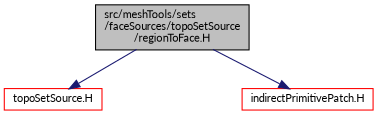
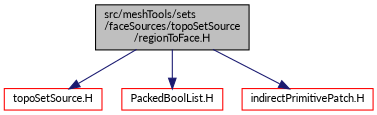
none -> (172, 99)
